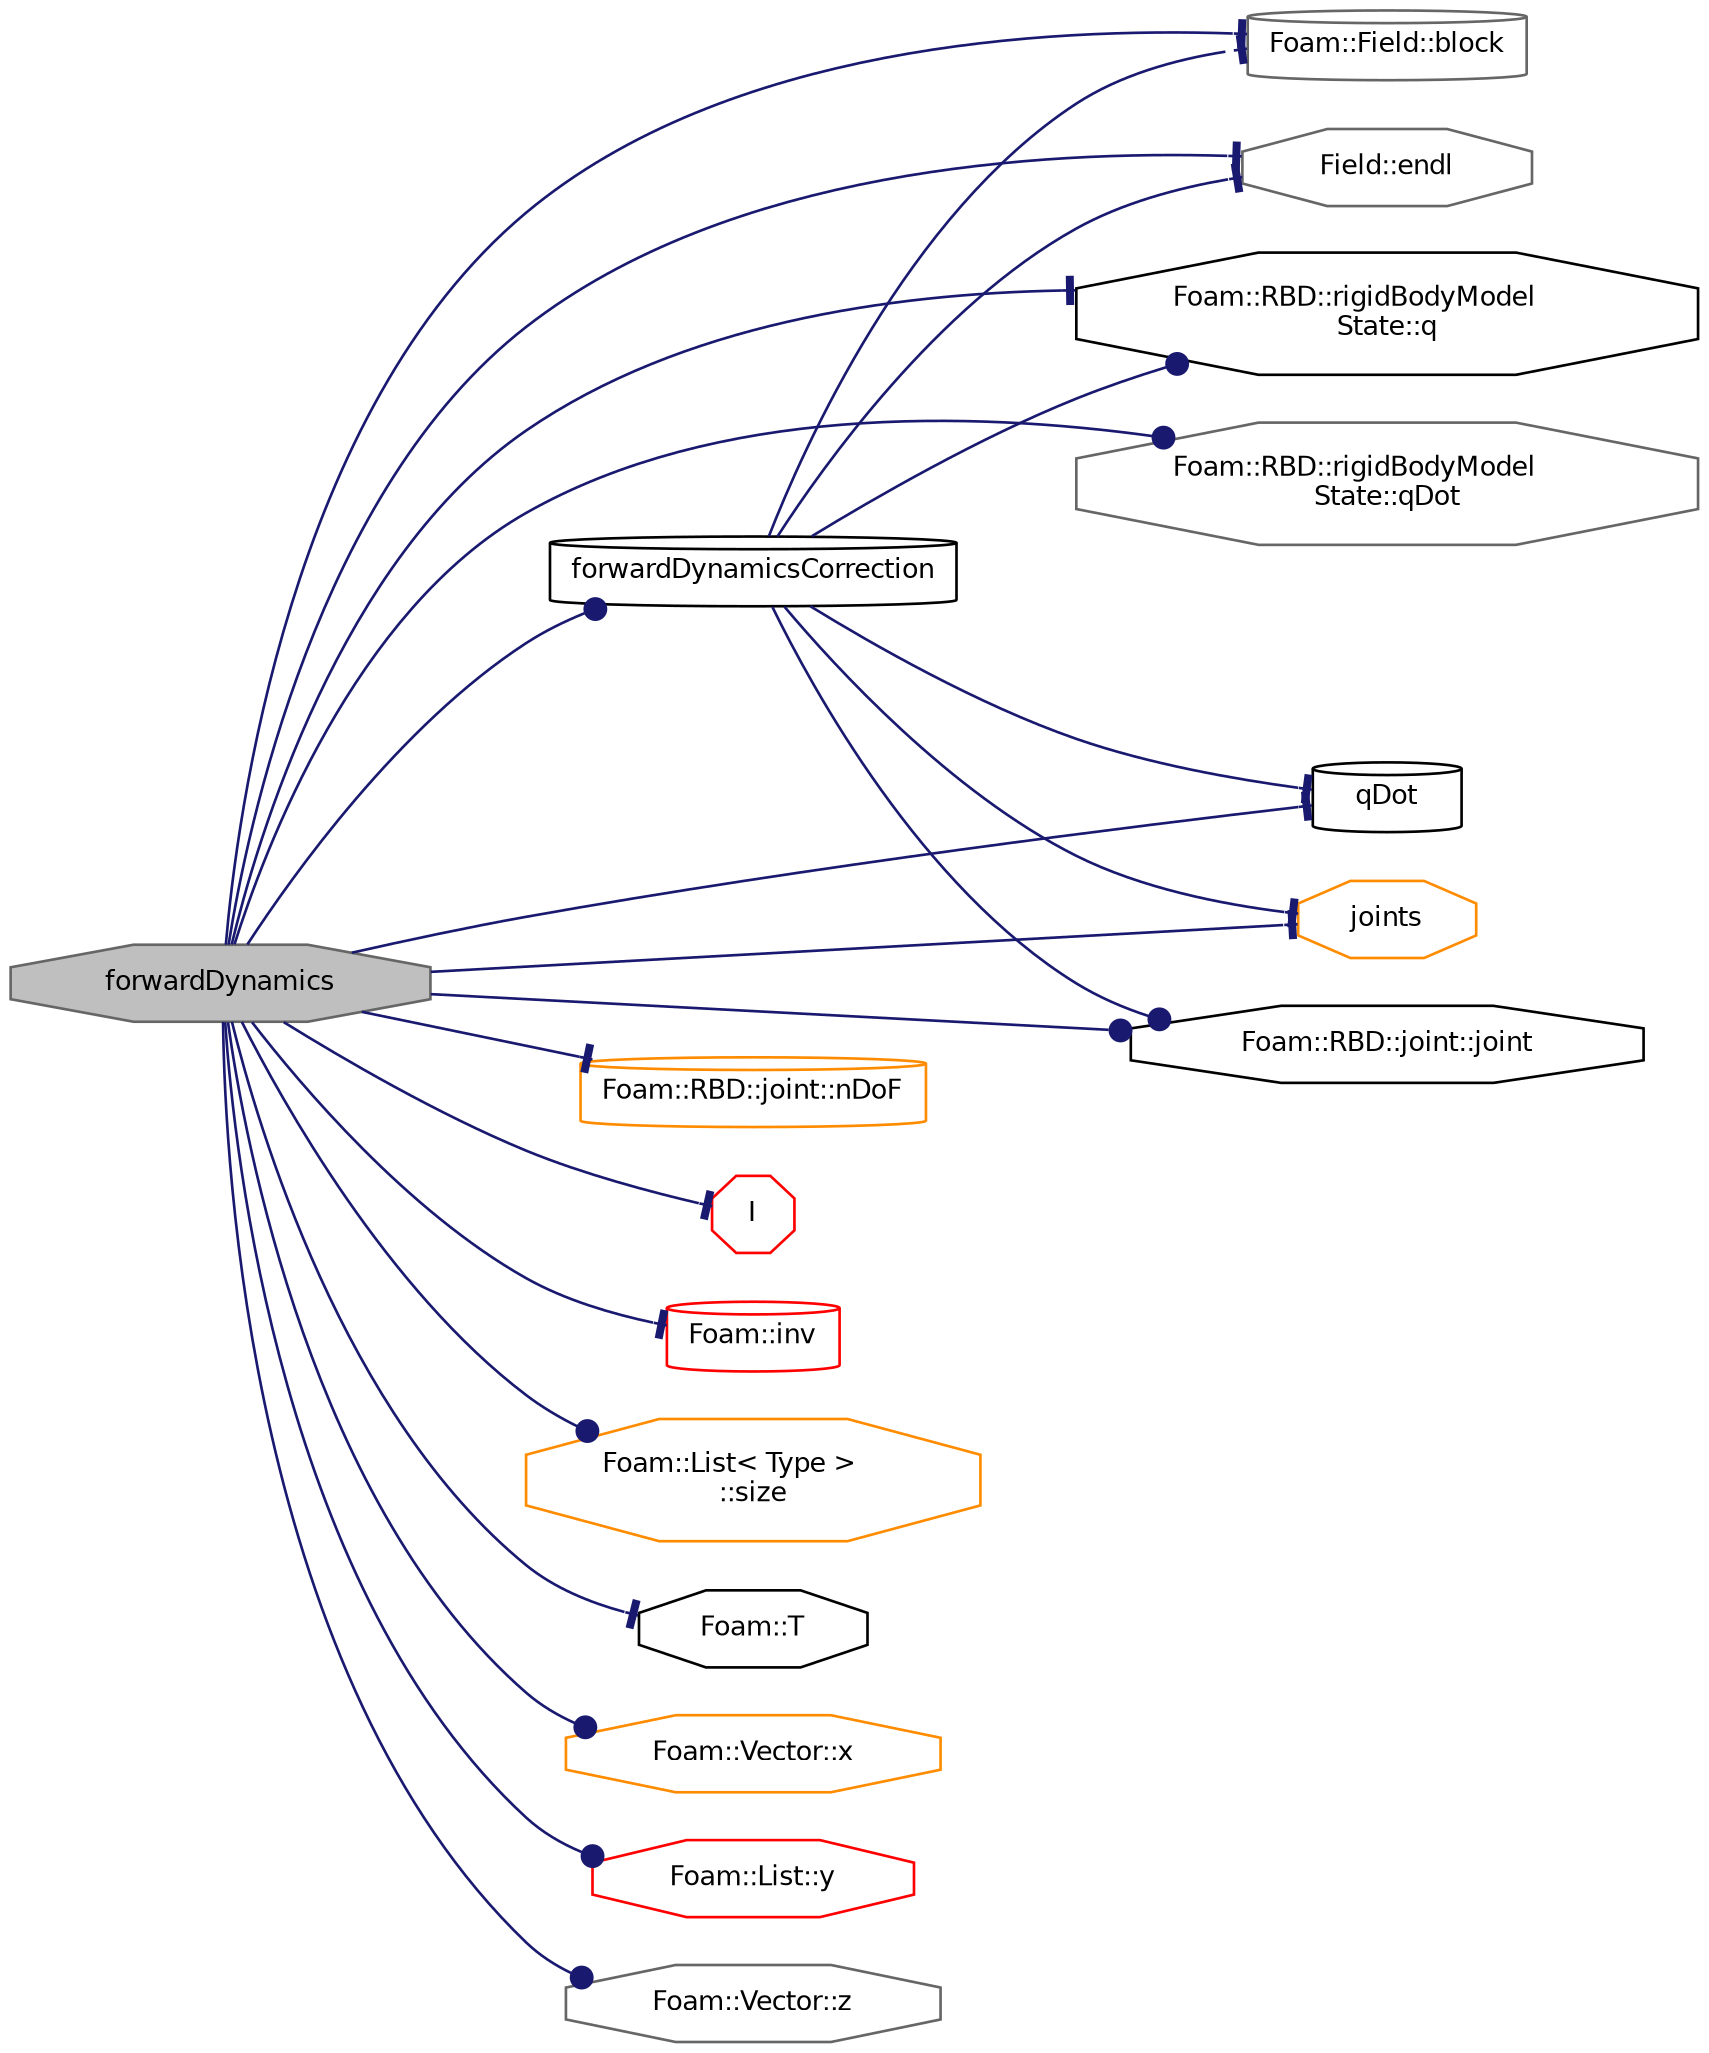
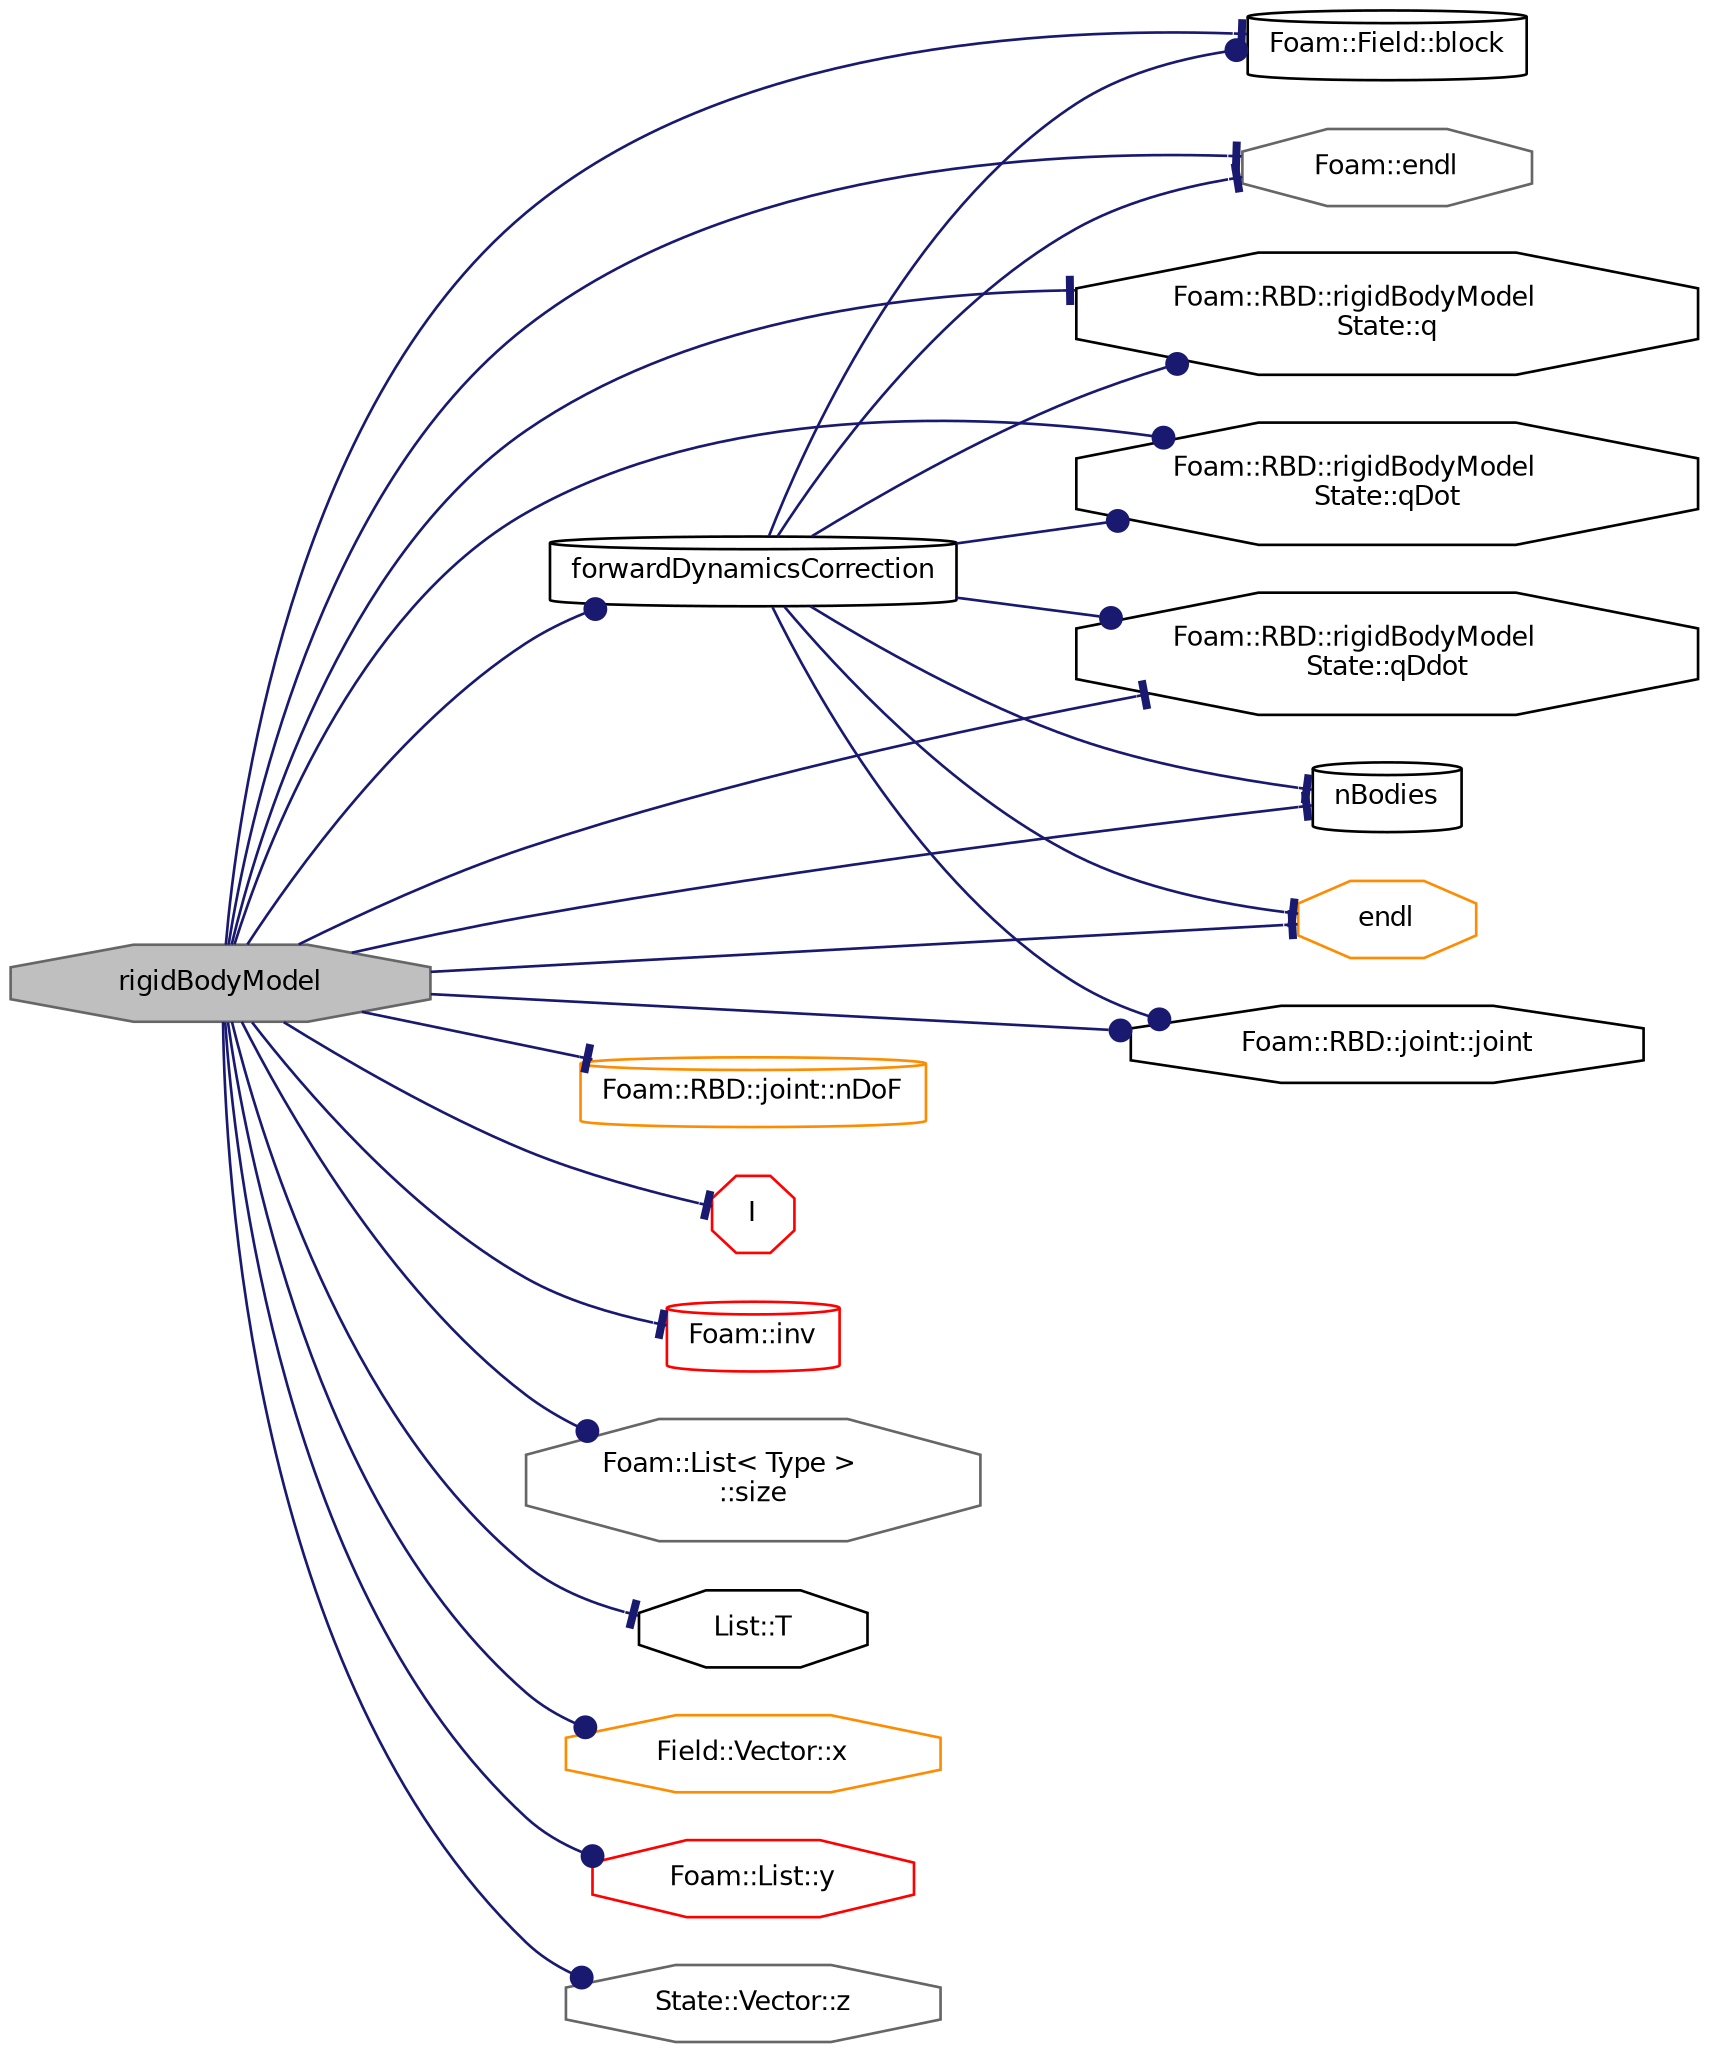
(1387, 45) -> (1387, 45)
(1387, 168) -> (1387, 168)
(939, 234) -> (939, 234)
(1387, 484) -> (1387, 484)
none -> (1032, 533)
none -> (1387, 654)
(1387, 797) -> (1387, 797)
(1387, 919) -> (1387, 919)
(221, 983) -> (221, 983)
(753, 1480) -> (753, 1480)
(753, 1629) -> (753, 1629)
(753, 1754) -> (753, 1754)
(753, 2003) -> (753, 2003)
